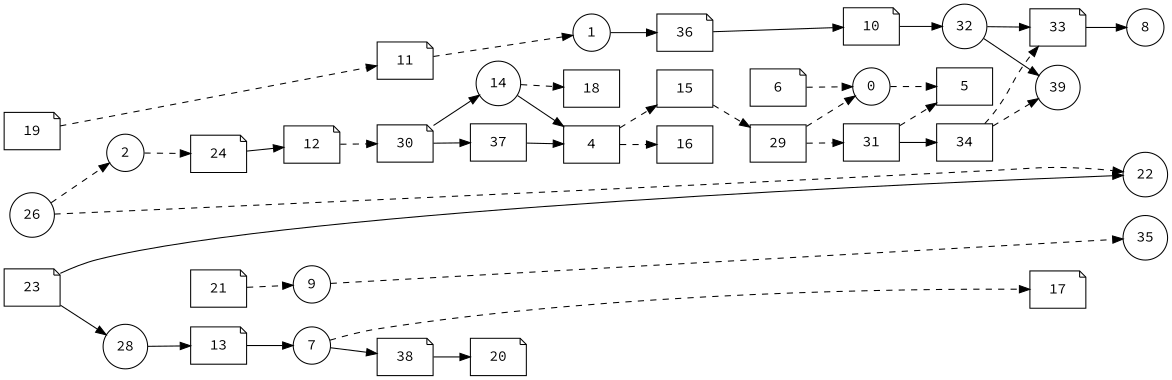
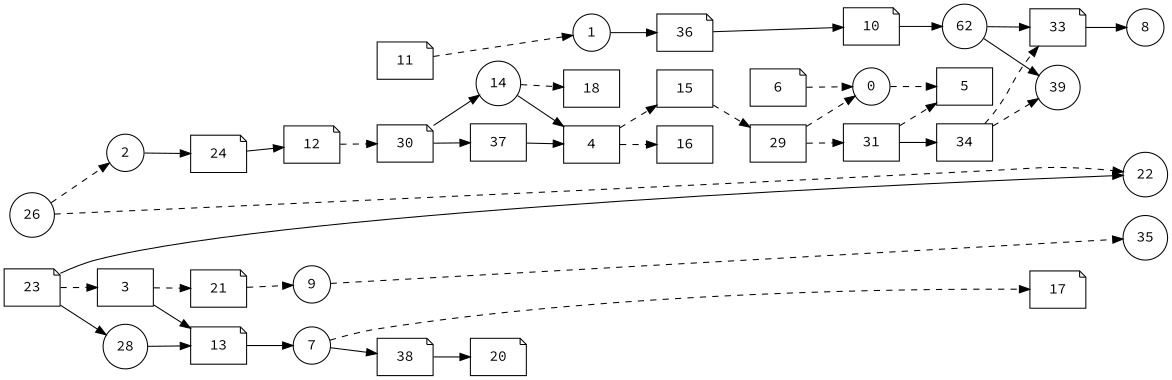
(965, 26) -> (965, 26)
(32, 131) -> none
(162, 153) -> (162, 153)
none -> (125, 288)
